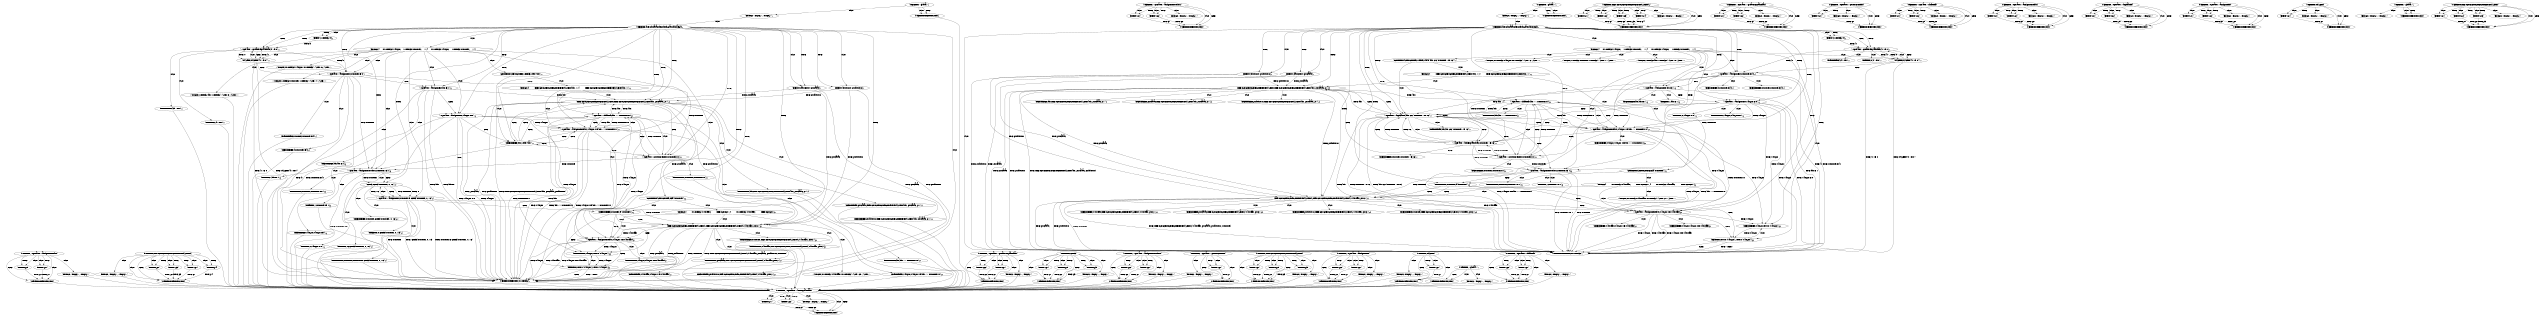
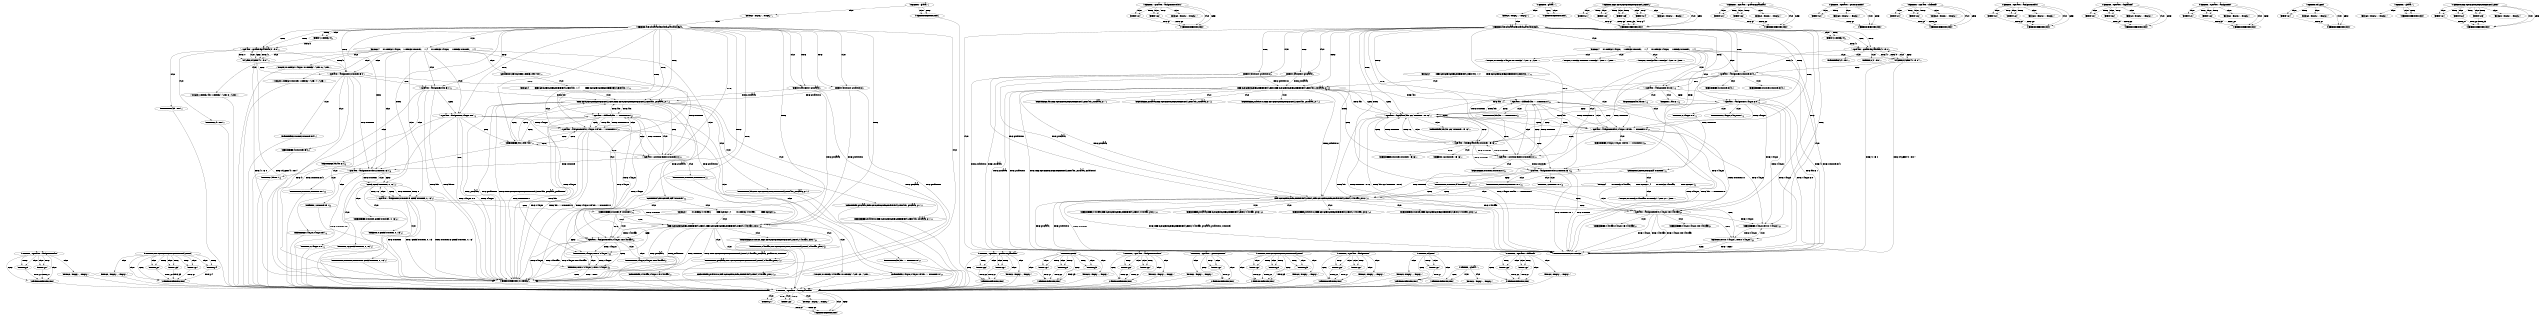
(1425, 60) -> none
(497, 104) -> none
none -> (1448, 157)
none -> (818, 282)
